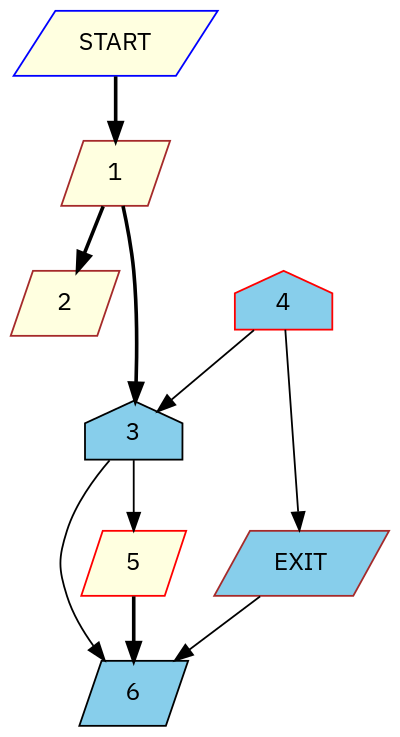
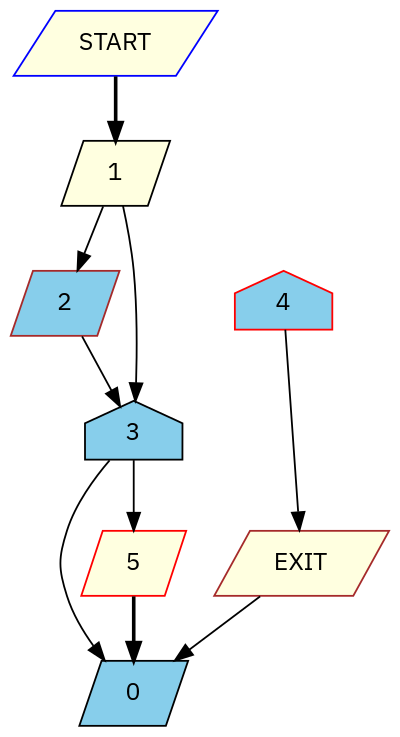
(116, 173) -> (116, 173)
(94, 230) -> (94, 230)
(135, 294) -> (135, 294)
(65, 303) -> (65, 303)
(213, 365) -> (97, 364)
(302, 563) -> (302, 563)
(134, 693) -> (134, 693)
